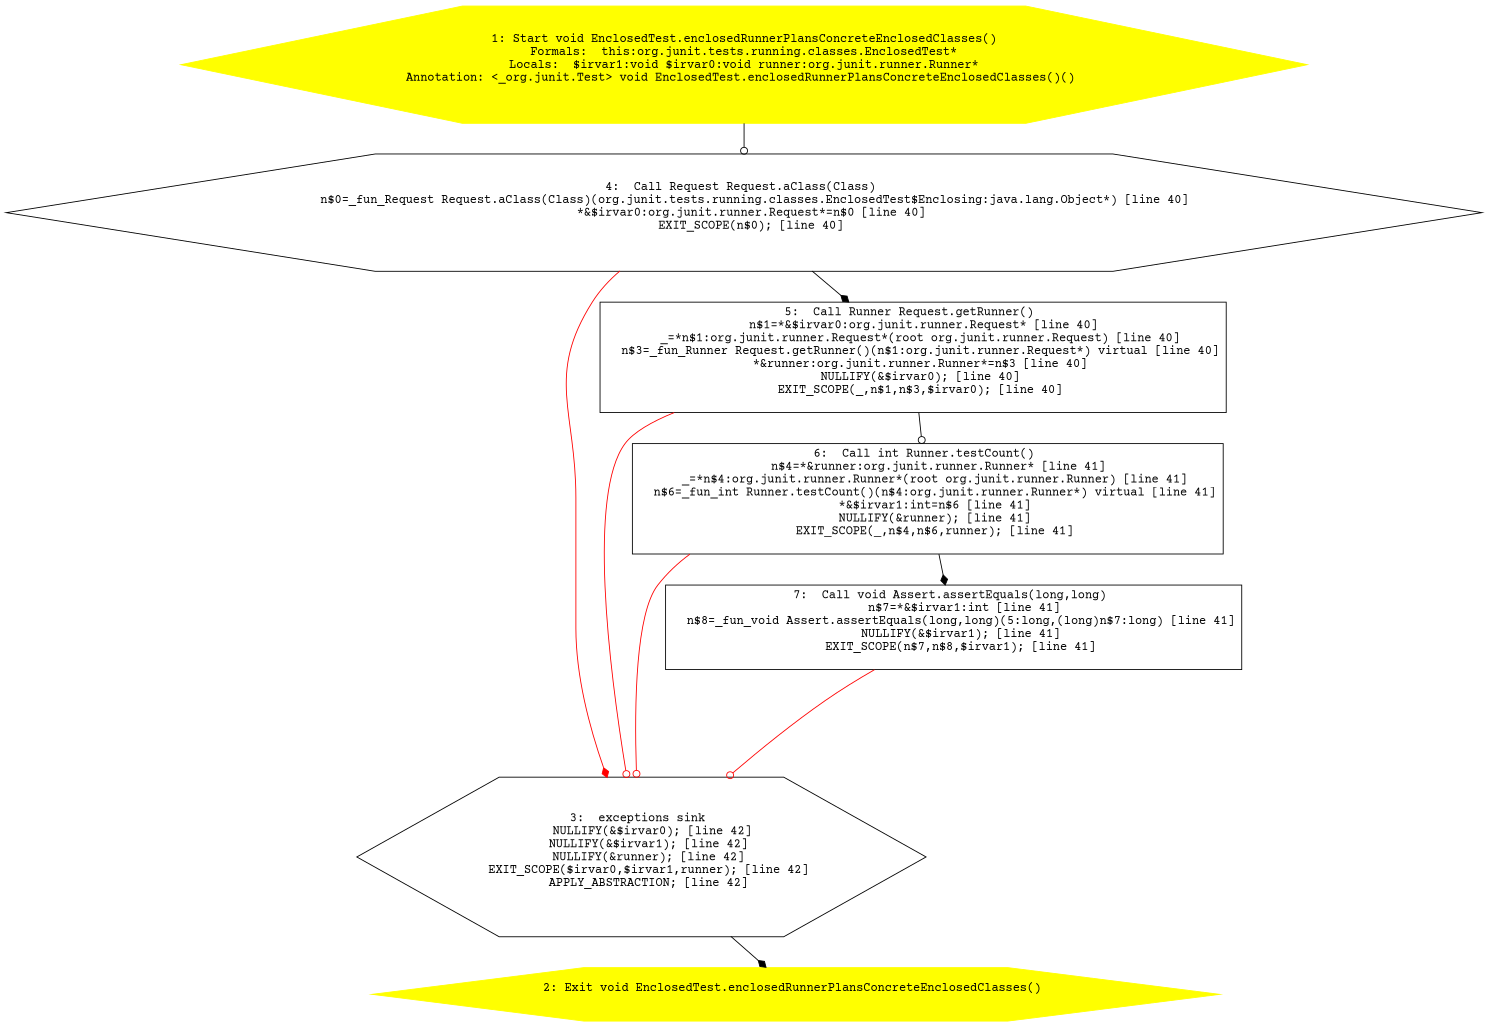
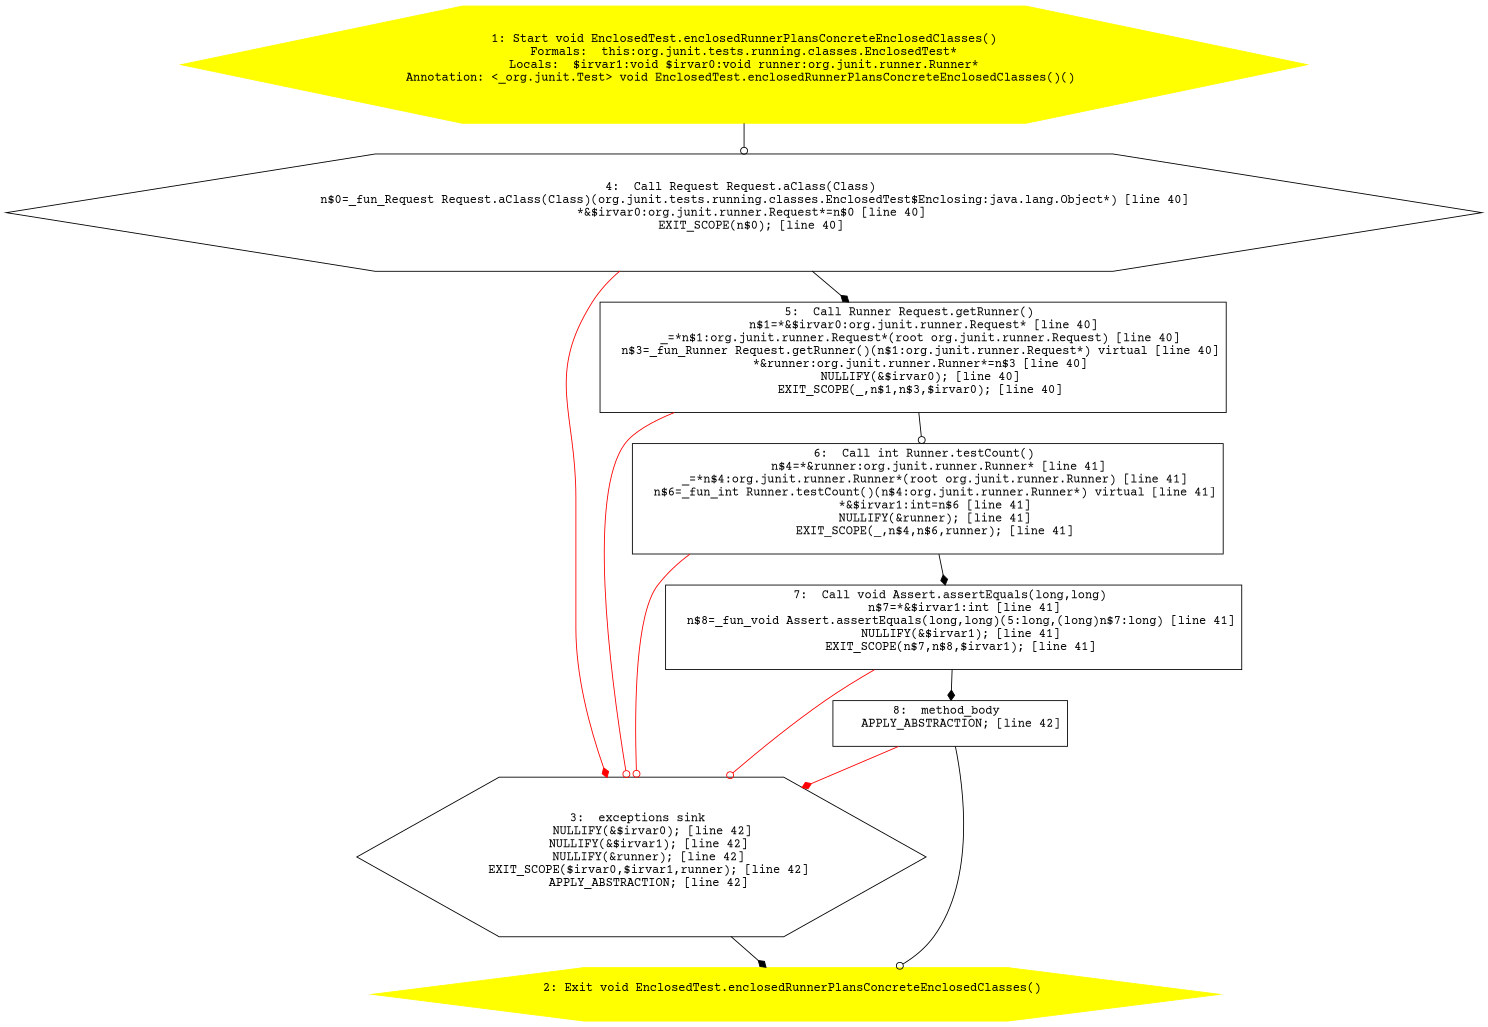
none -> (950, 723)
